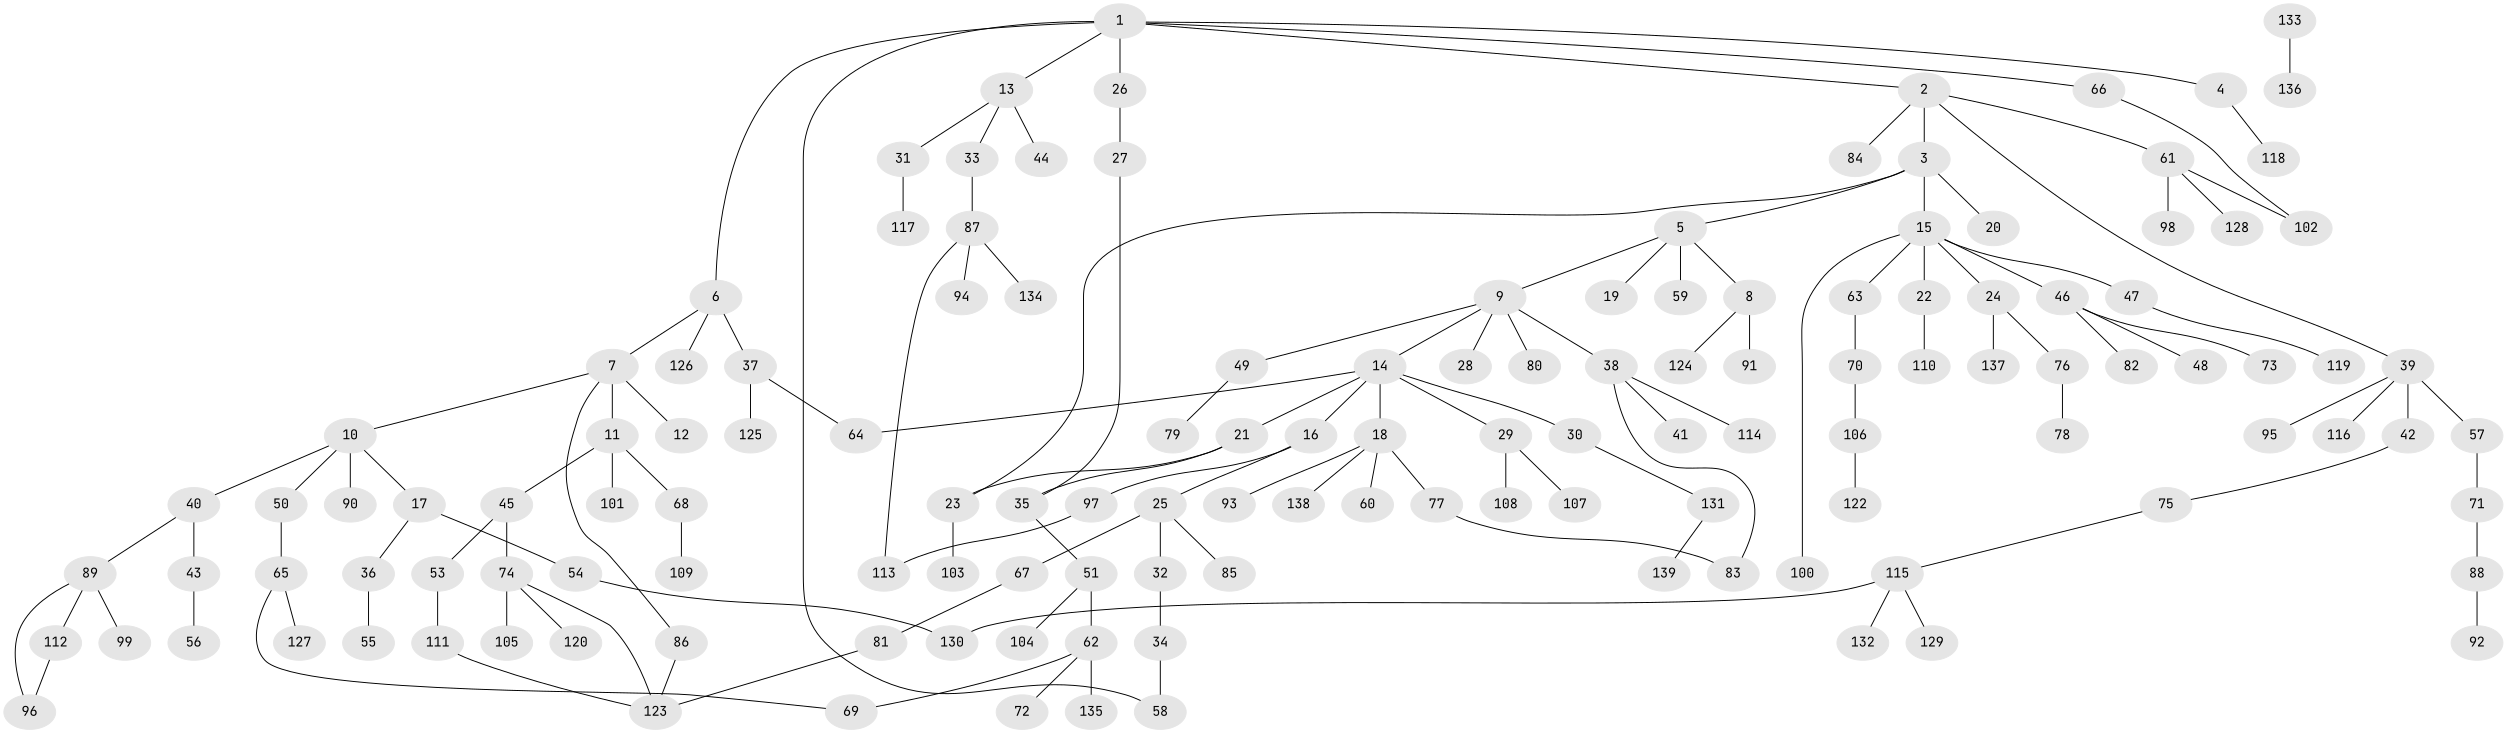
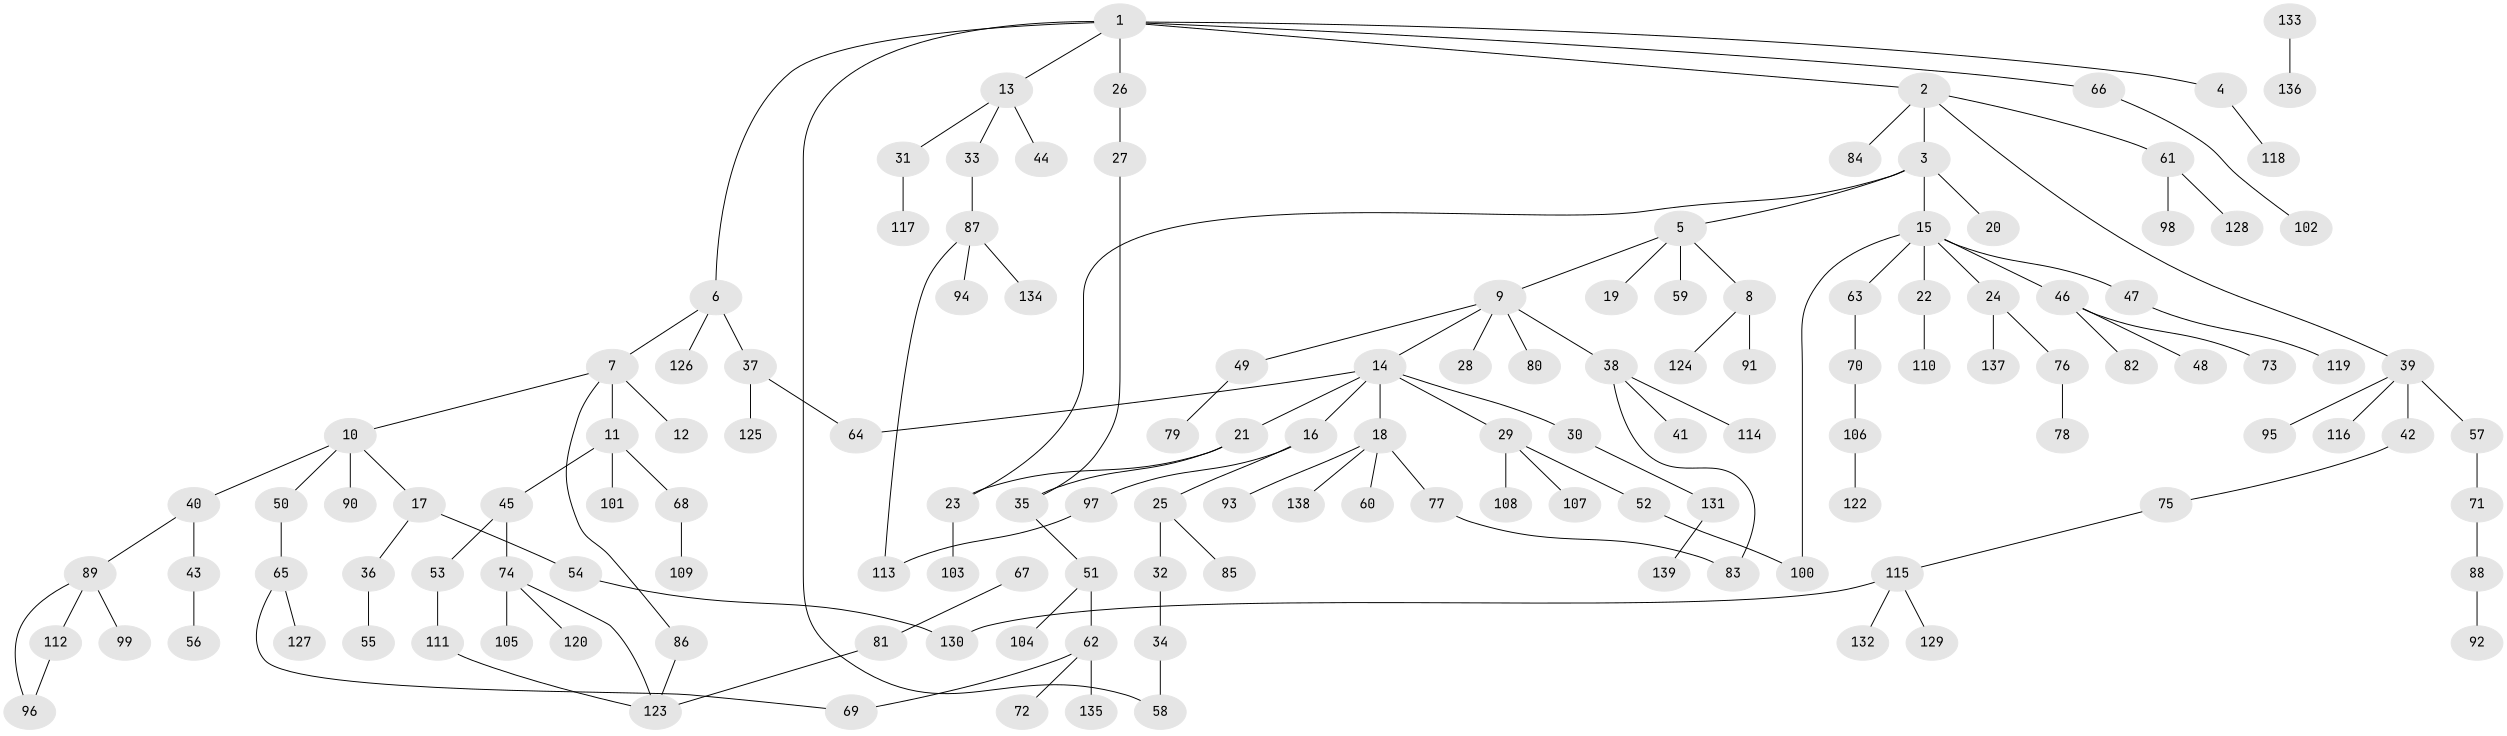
(2237, 194) -> none
none -> (1644, 505)
(1091, 539) -> none
